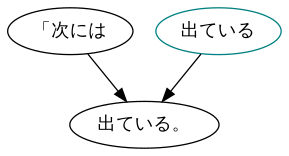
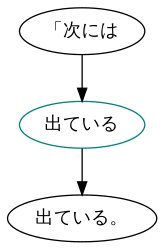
(103, 73) -> (82, 72)
